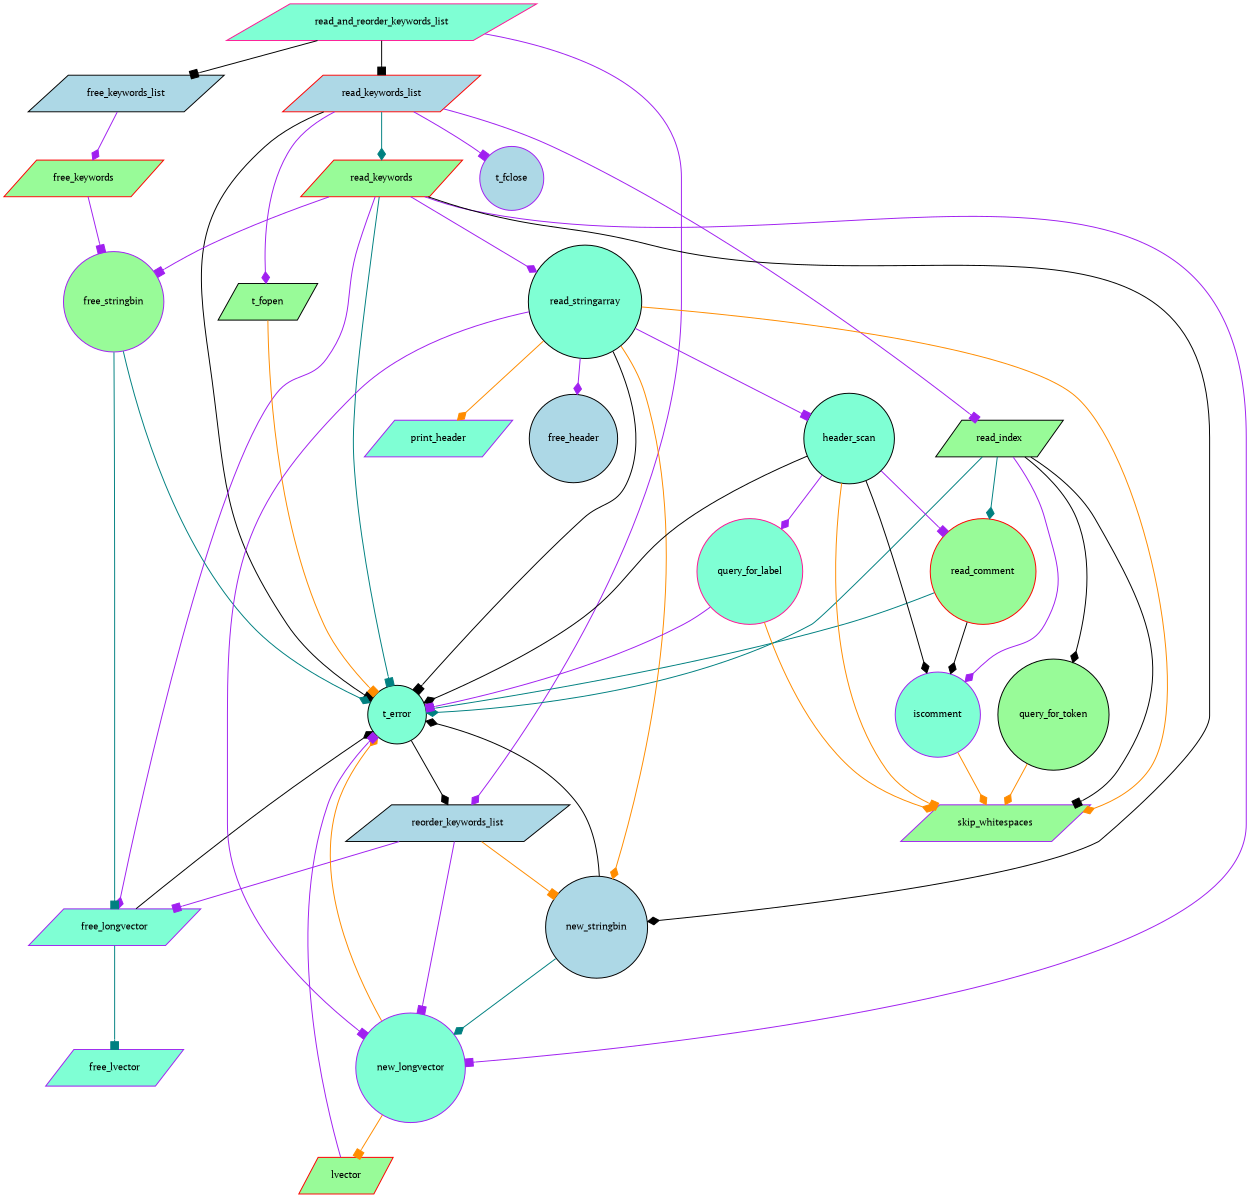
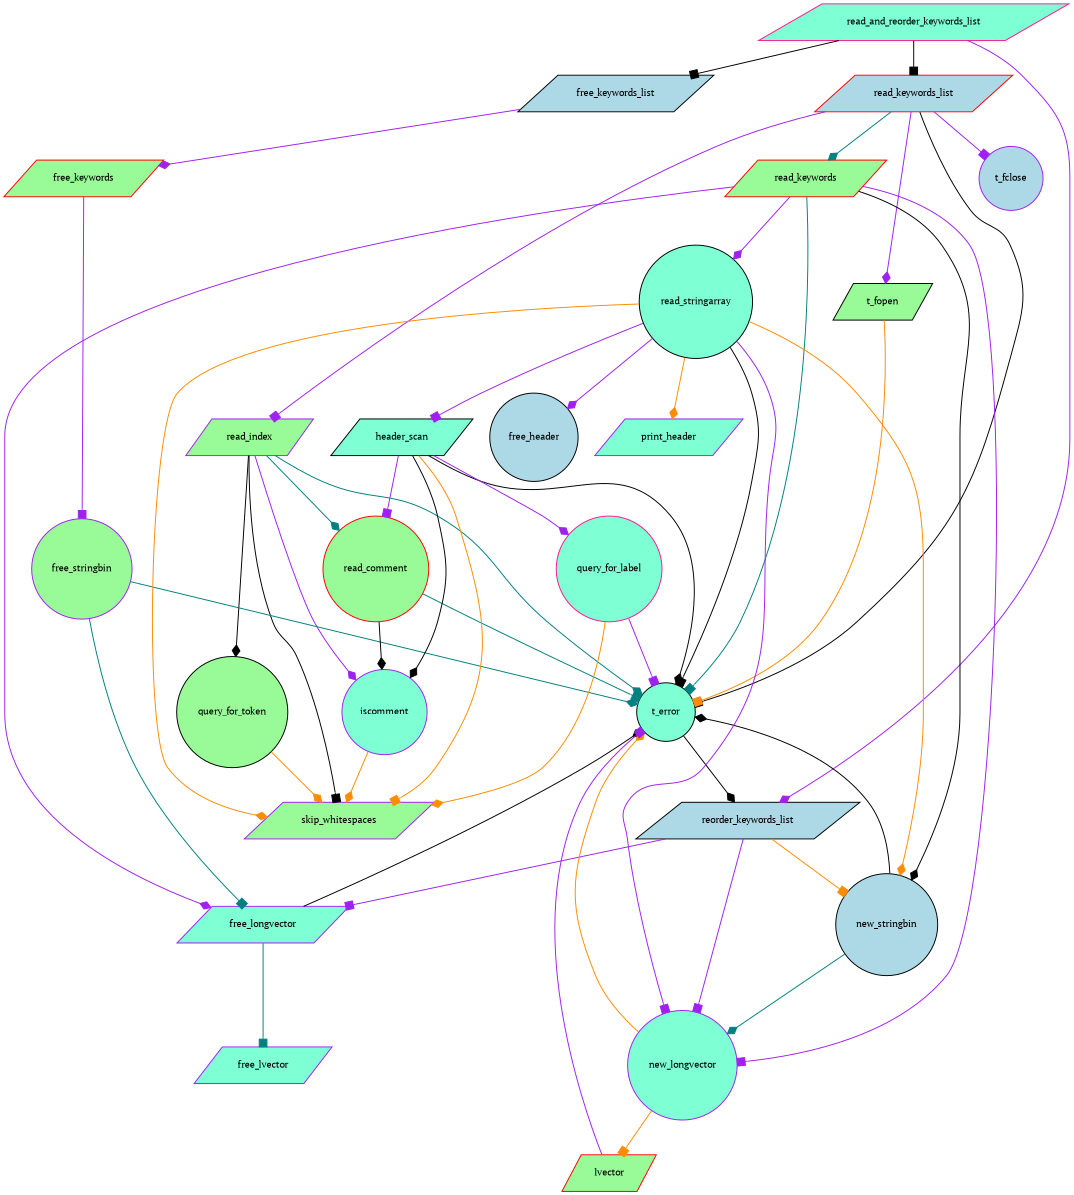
(245, 229) -> none
(849, 439) -> (402, 437)
(999, 439) -> (250, 437)
